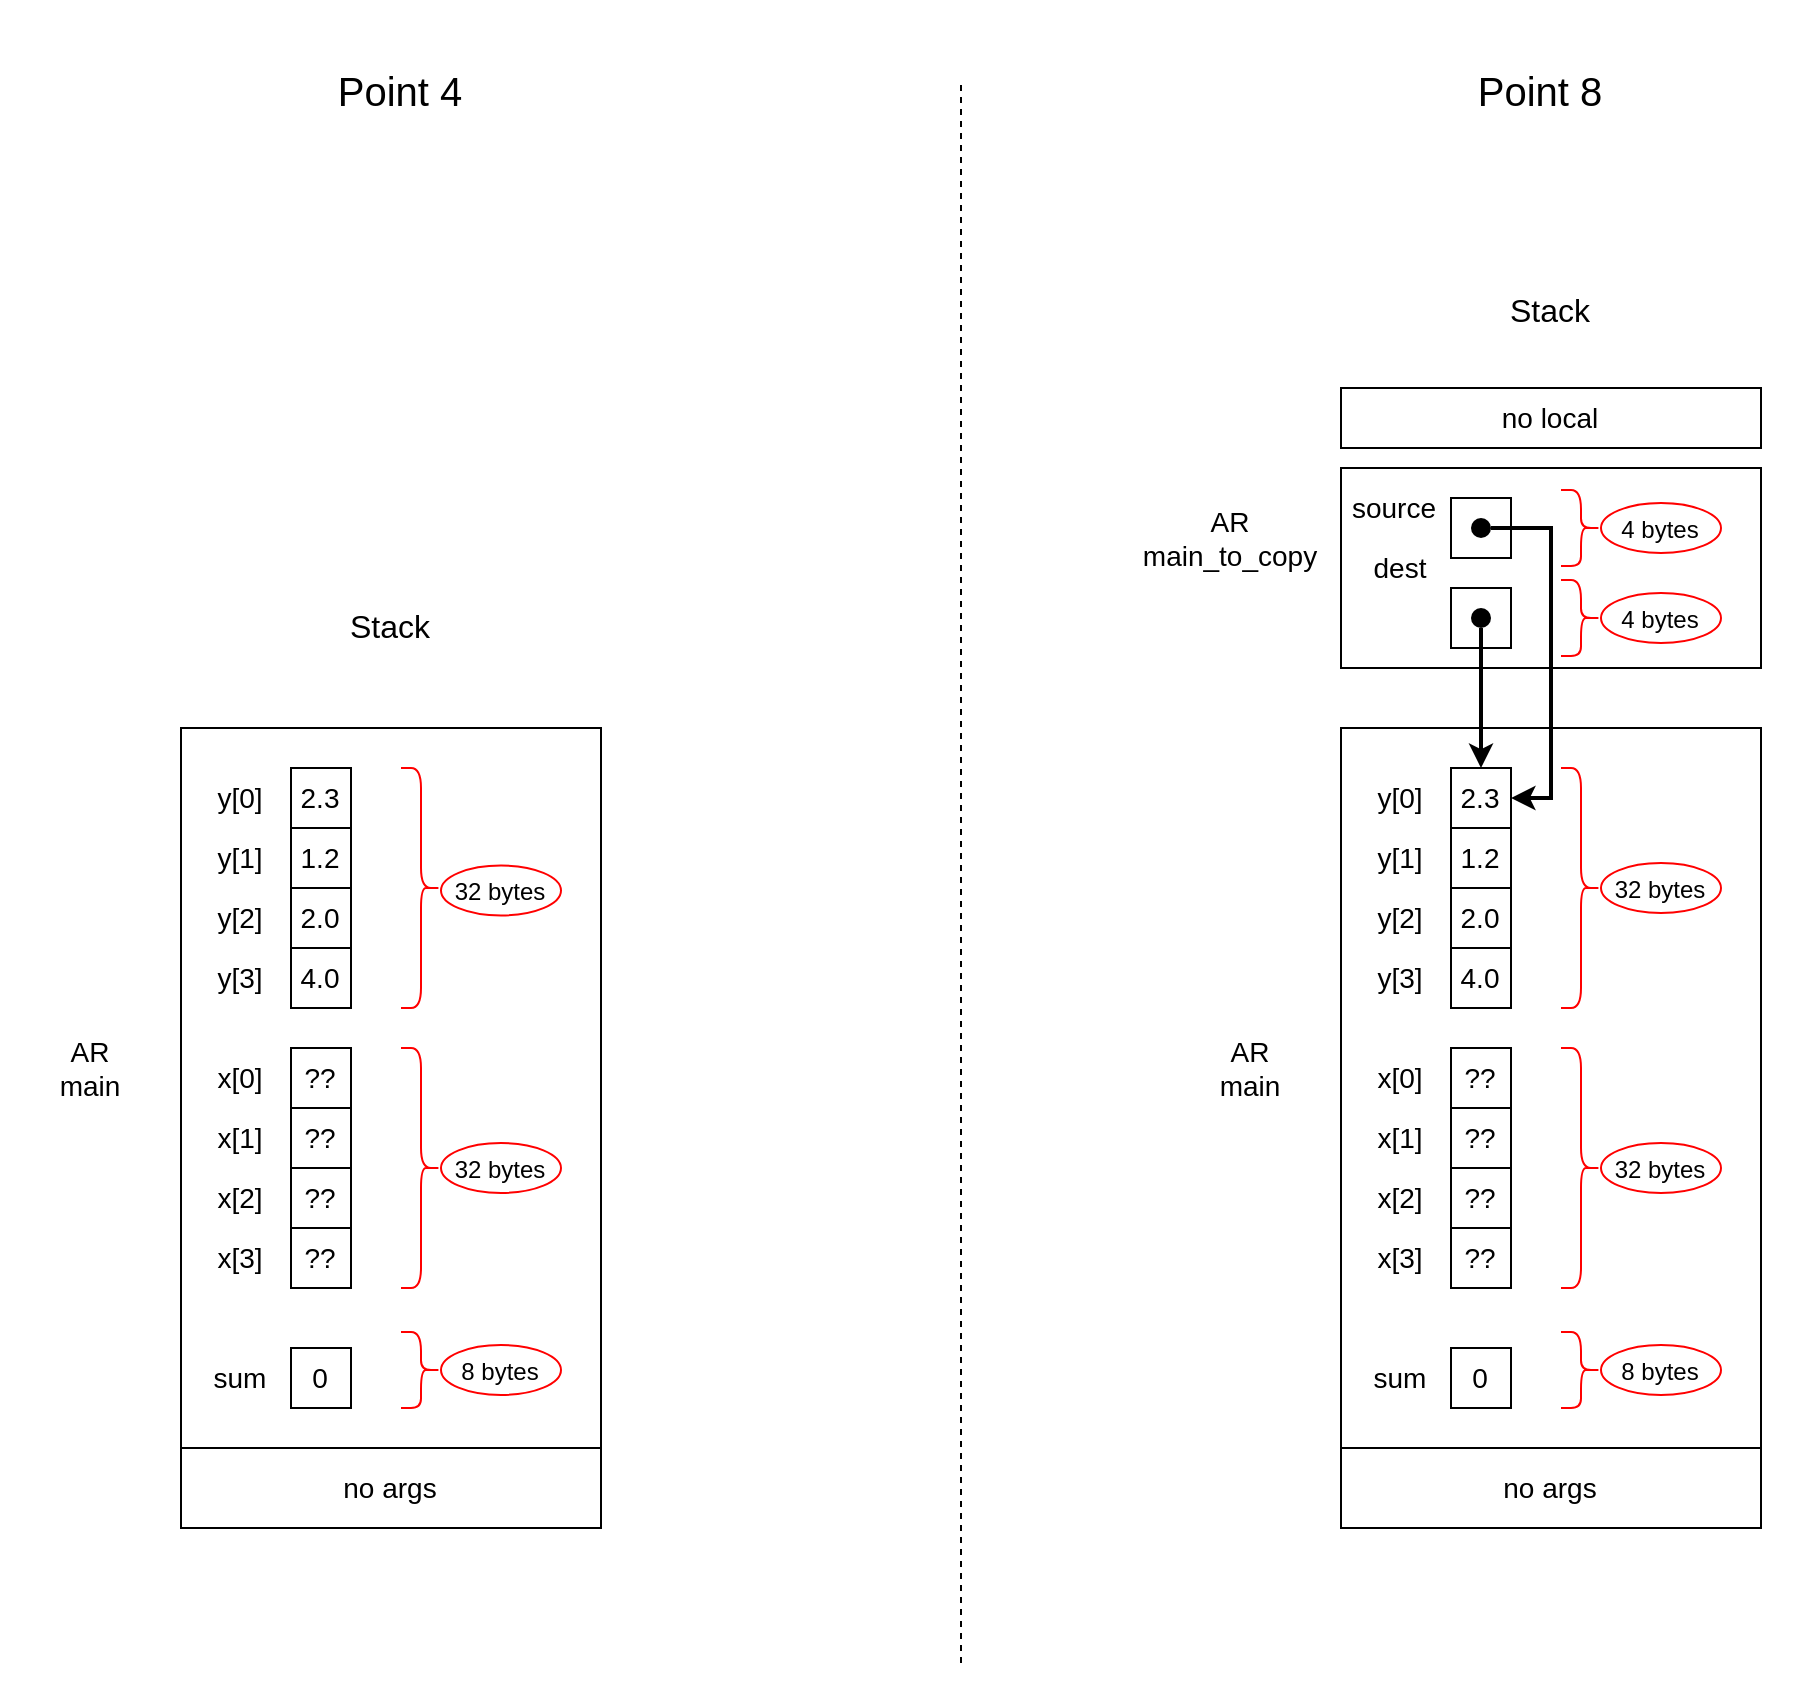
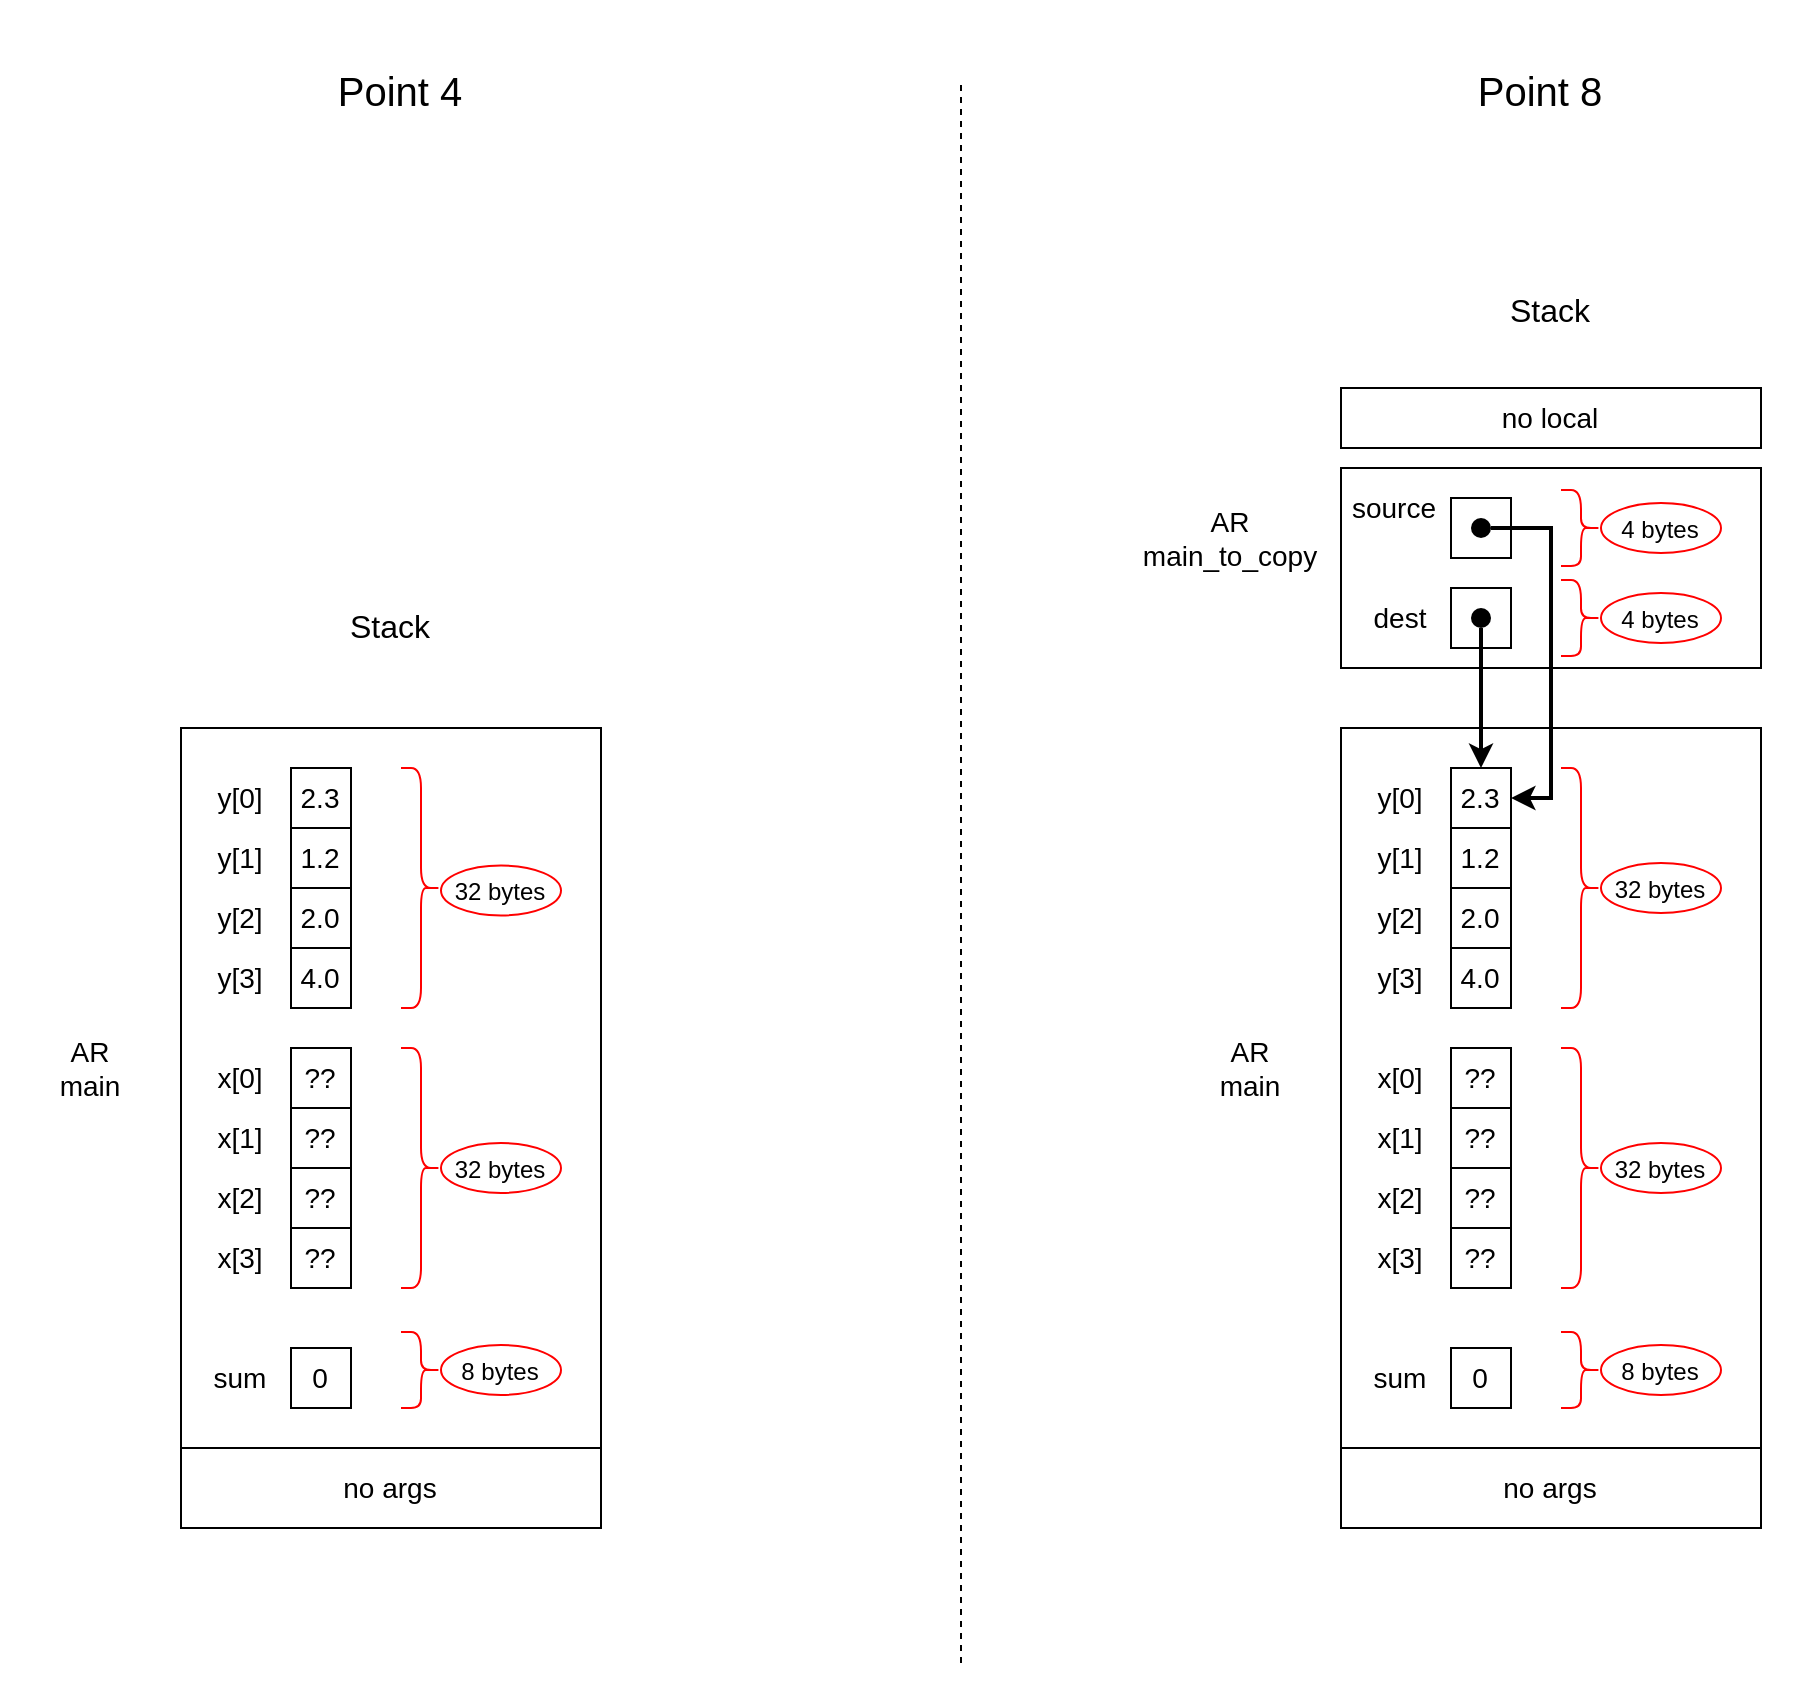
(1401, 568) -> (1401, 618)
